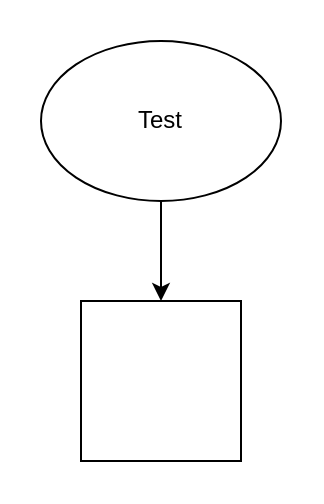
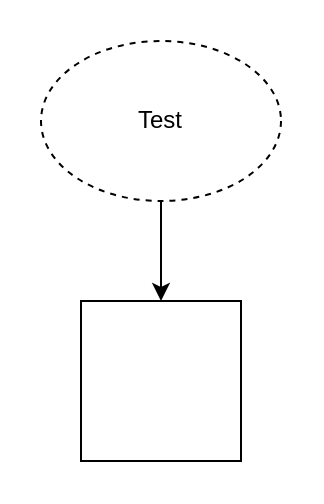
(161, 121) -> (161, 121)
